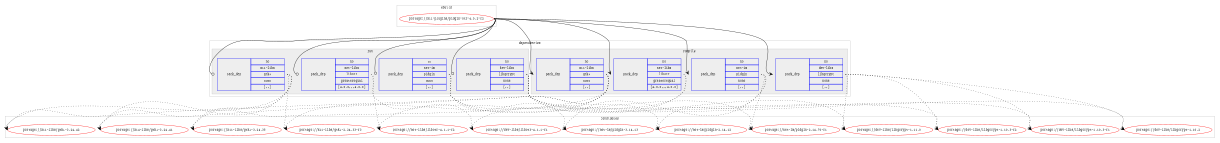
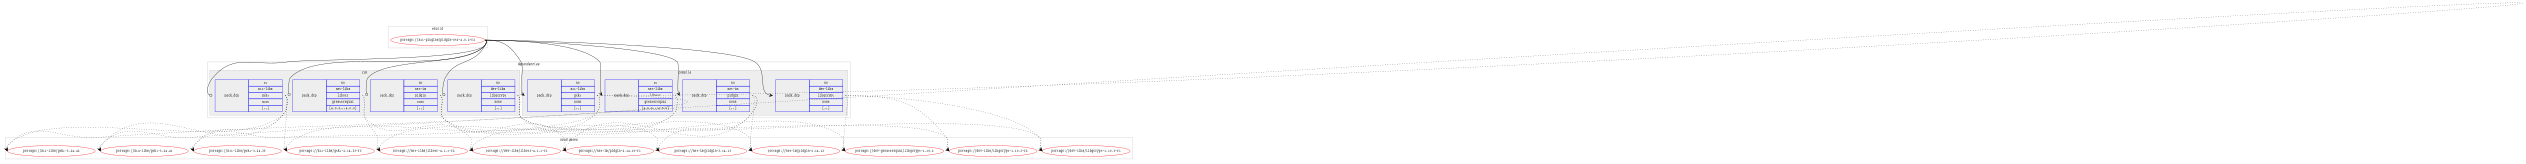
(331, 130) -> (331, 151)
(796, 130) -> (610, 151)
(889, 130) -> none
(1168, 130) -> (895, 151)
